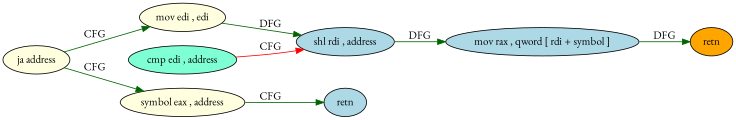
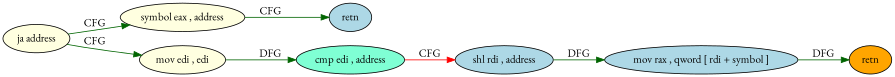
(258, 29) -> (257, 60)
